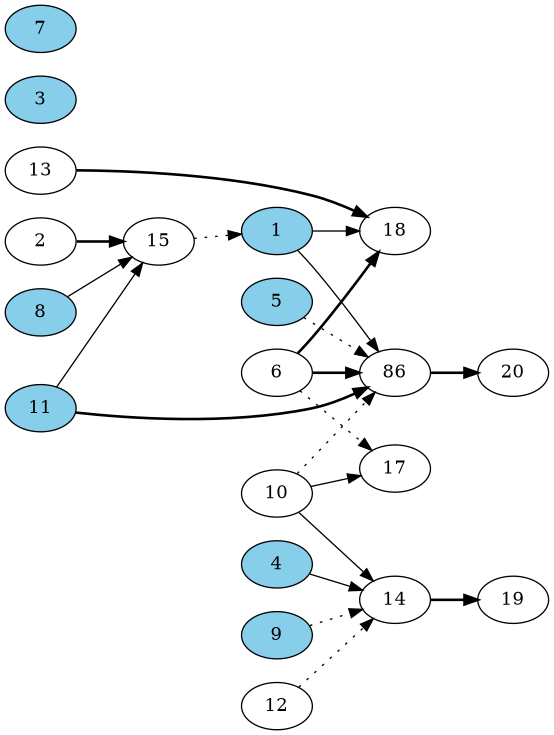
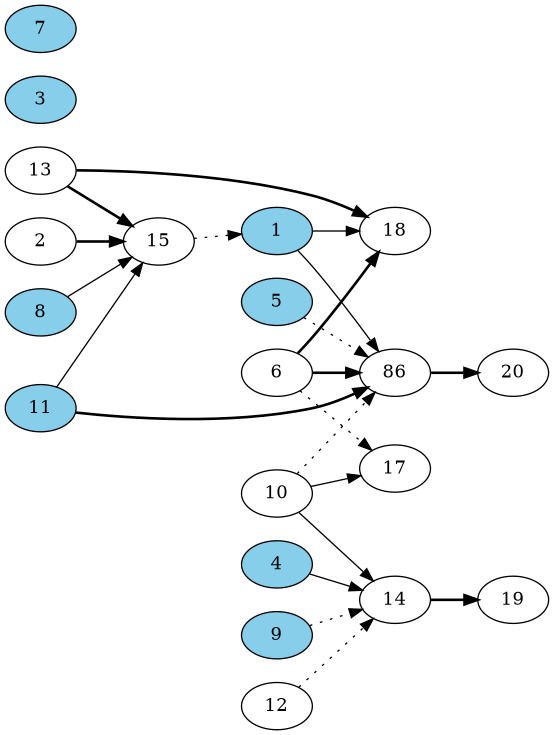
none -> (94, 203)
